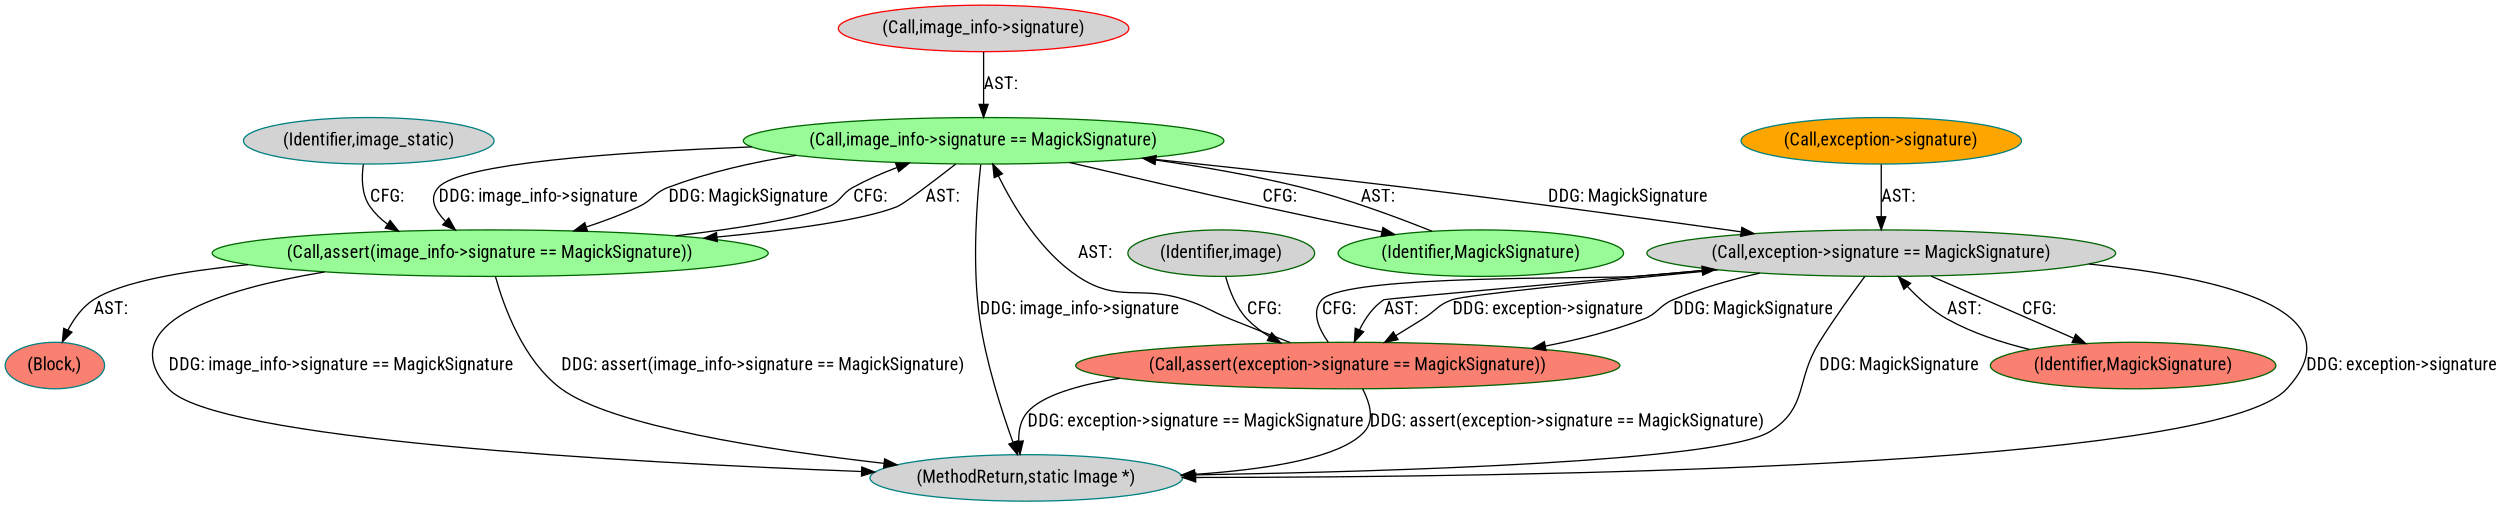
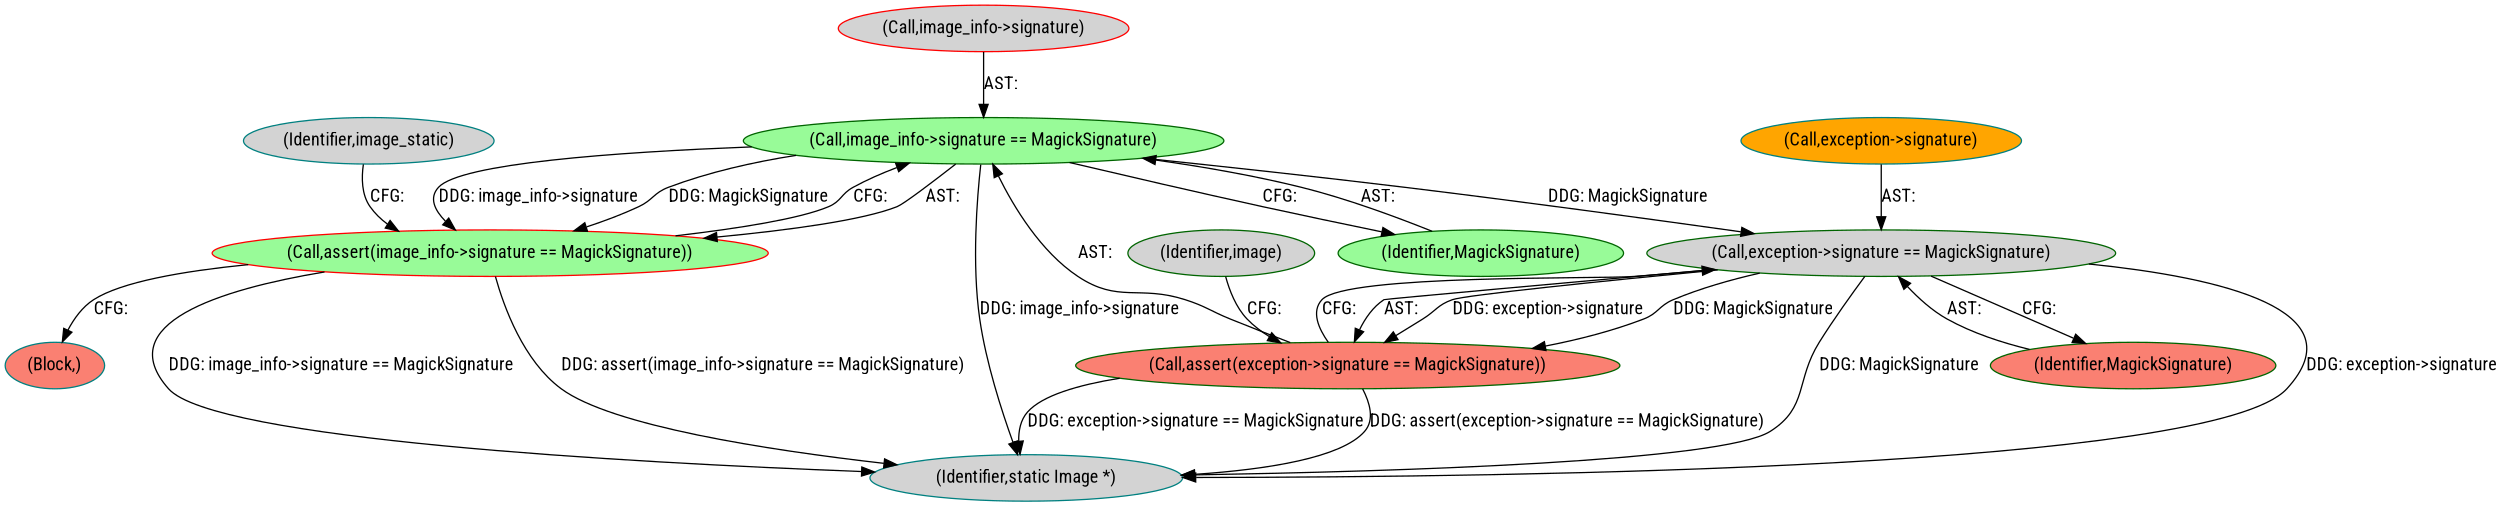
(490, 253) -> (490, 253)
(113, 309) -> (113, 309)
(1026, 478) -> (1026, 478)
